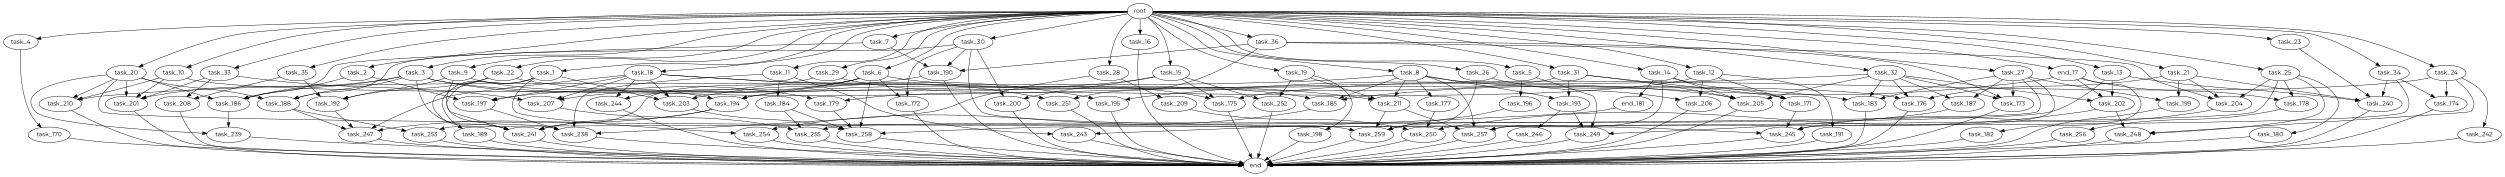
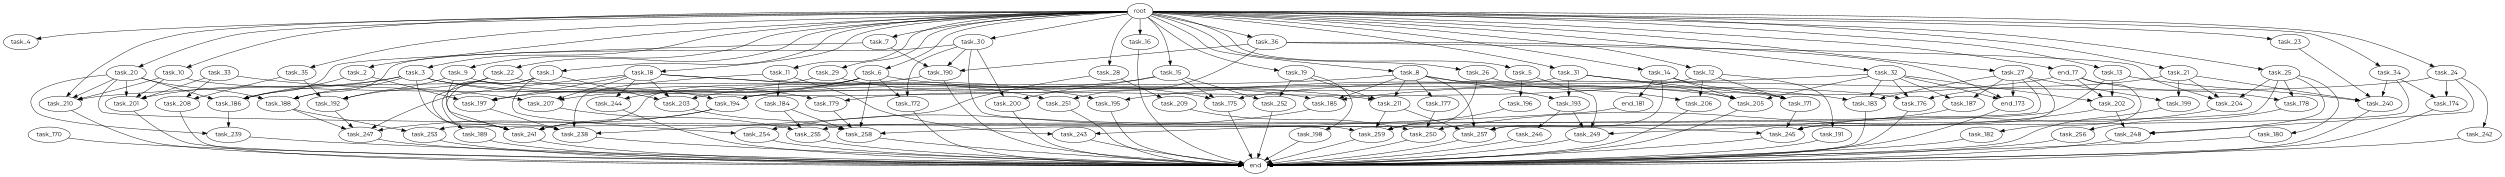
(569, 22) -> (590, 17)
(23, 89) -> none
(2013, 104) -> (2013, 104)
